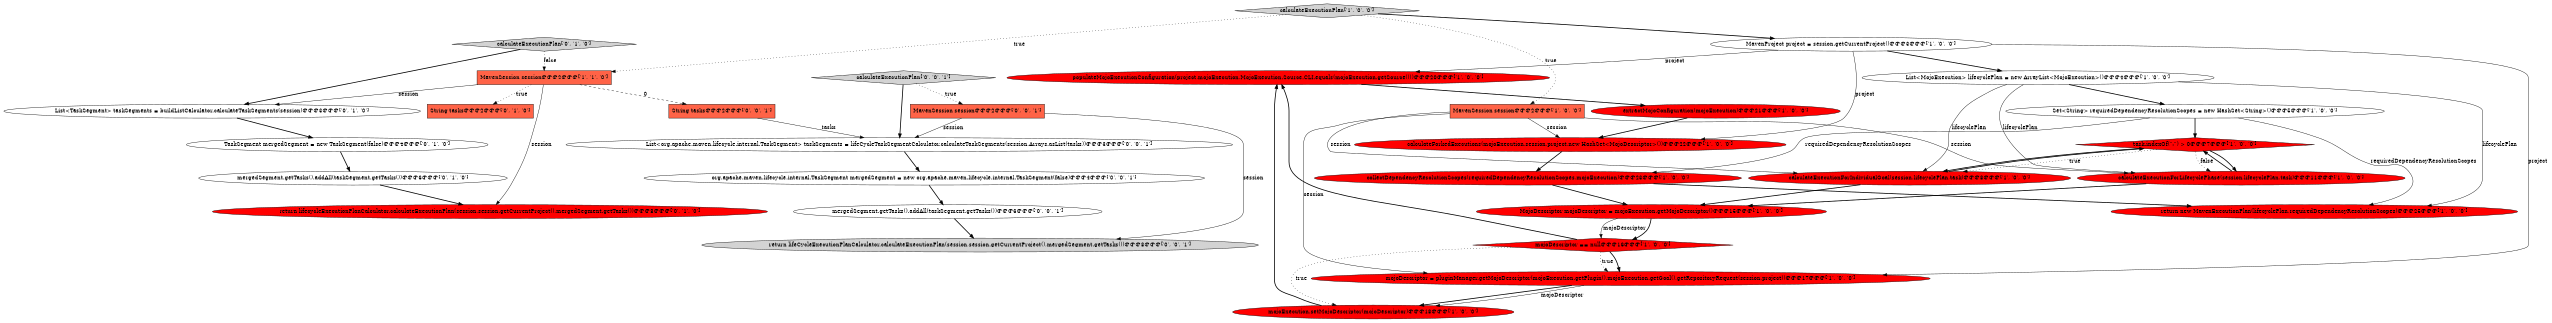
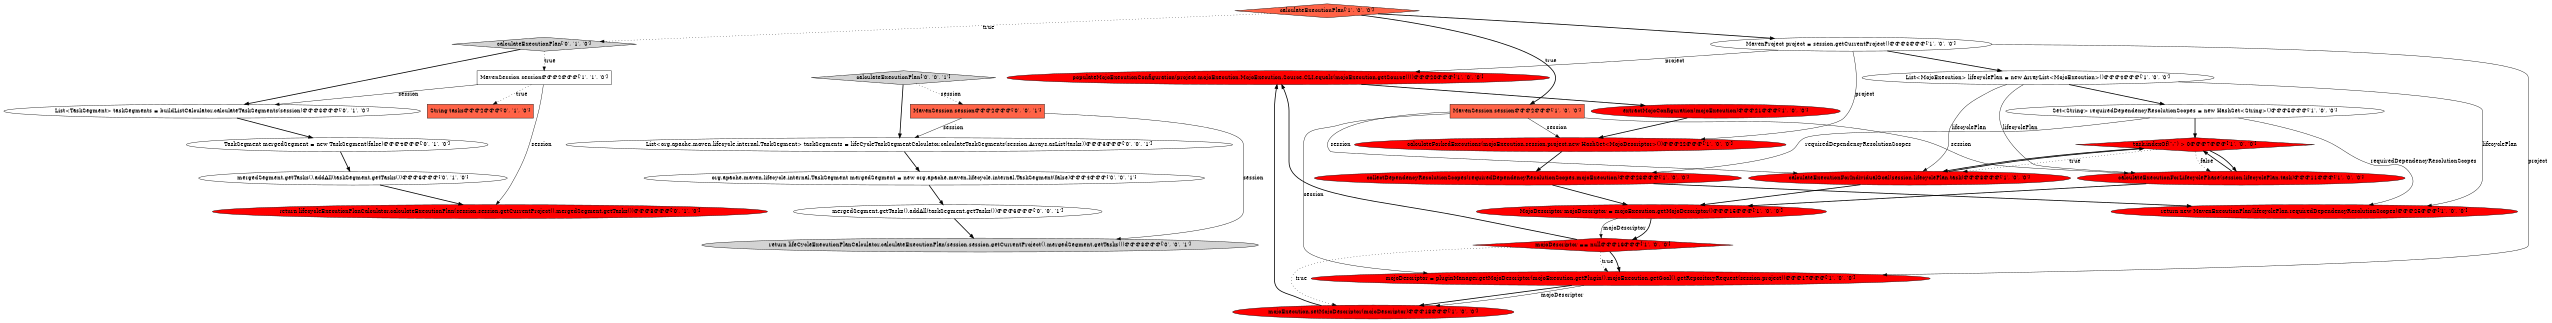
(1327, 11) -> (1327, 11)
(1481, 37) -> (1481, 37)
(951, 43) -> (938, 27)
(550, 61) -> (550, 61)
(544, 78) -> (544, 78)
(951, 94) -> (951, 94)
(722, 111) -> none
